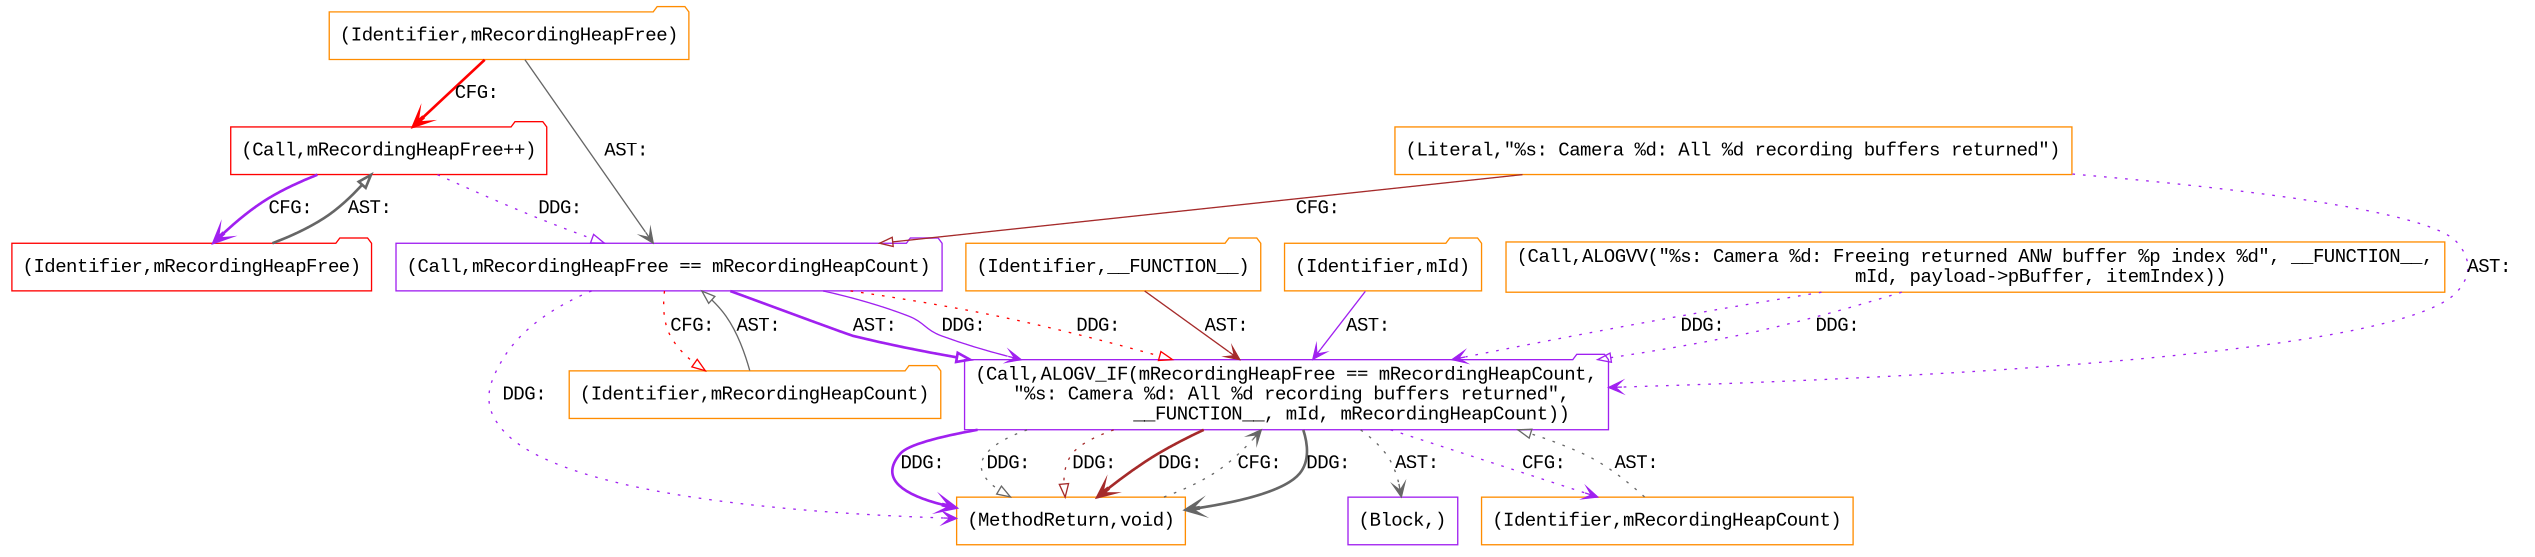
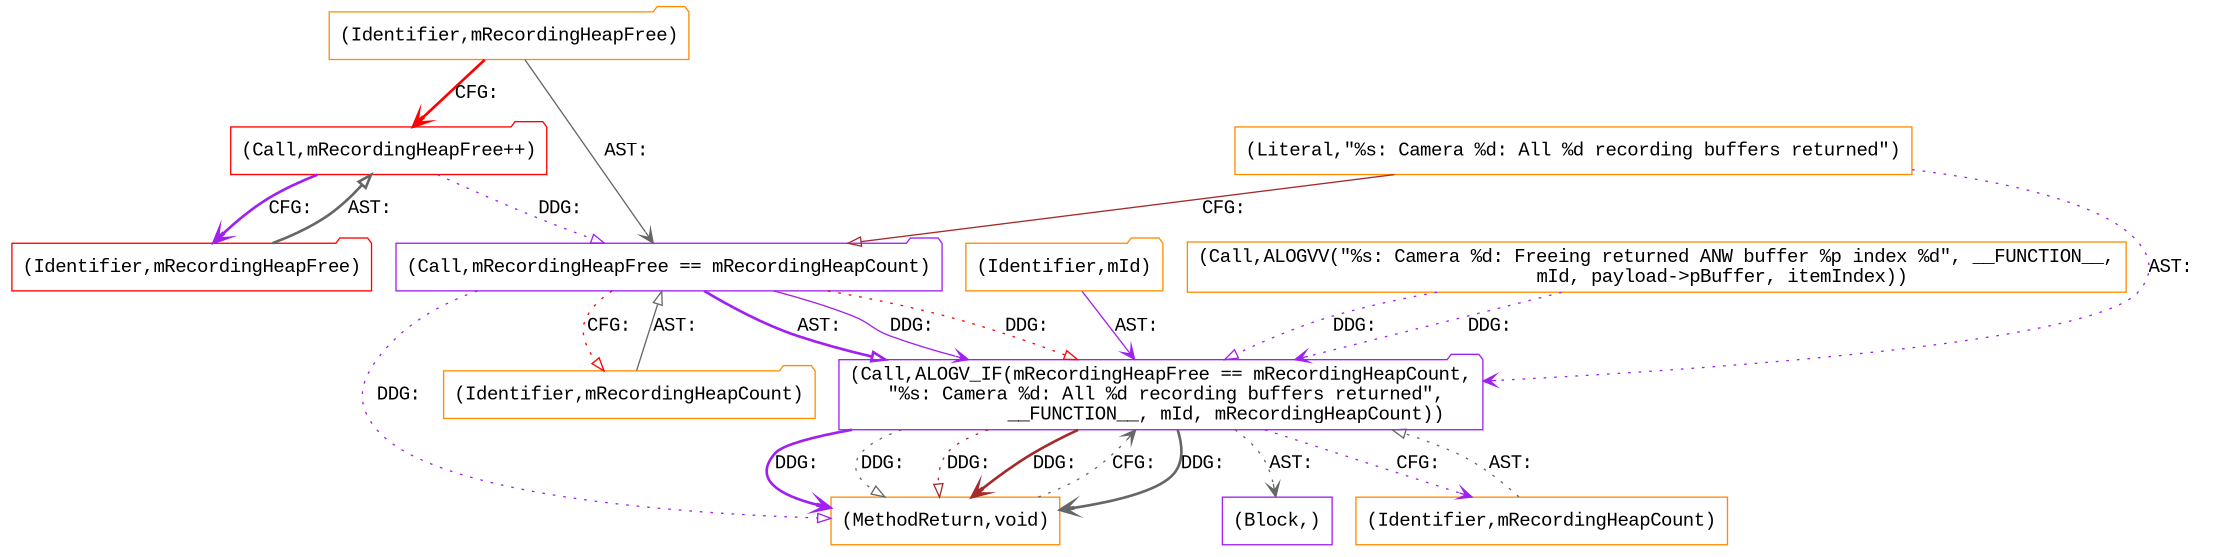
(1113, 267) -> none
(622, 484) -> (492, 482)
